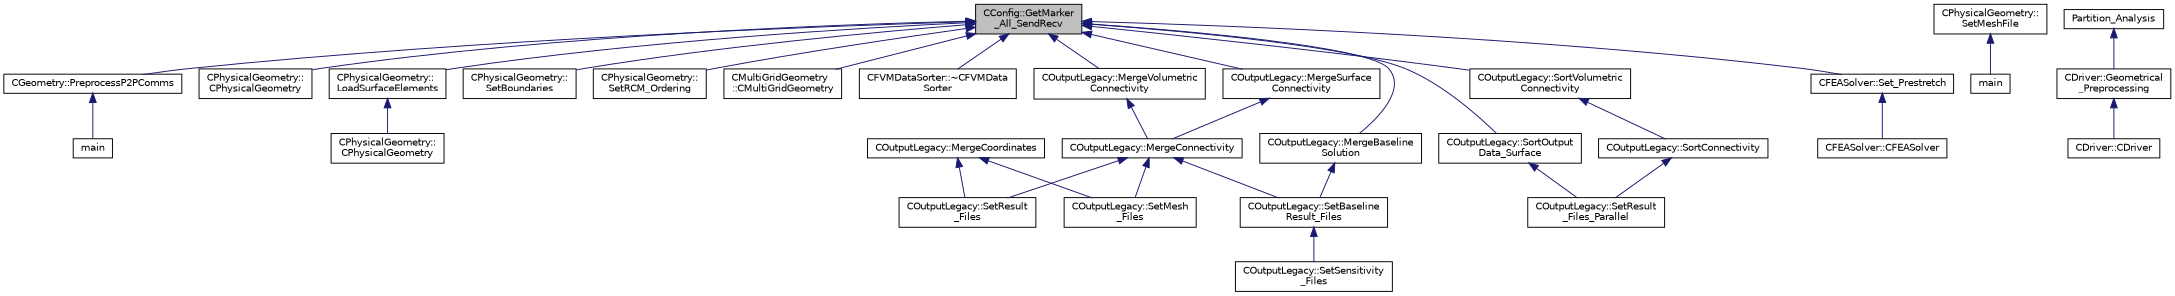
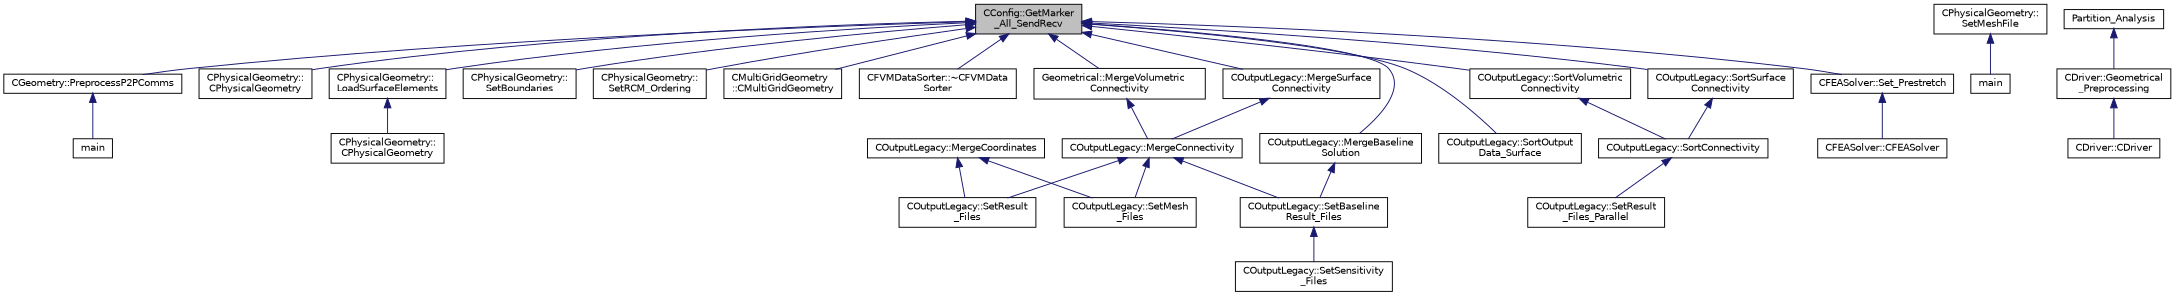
(1120, 84) -> (1120, 84)
none -> (1721, 84)
(1557, 183) -> none
